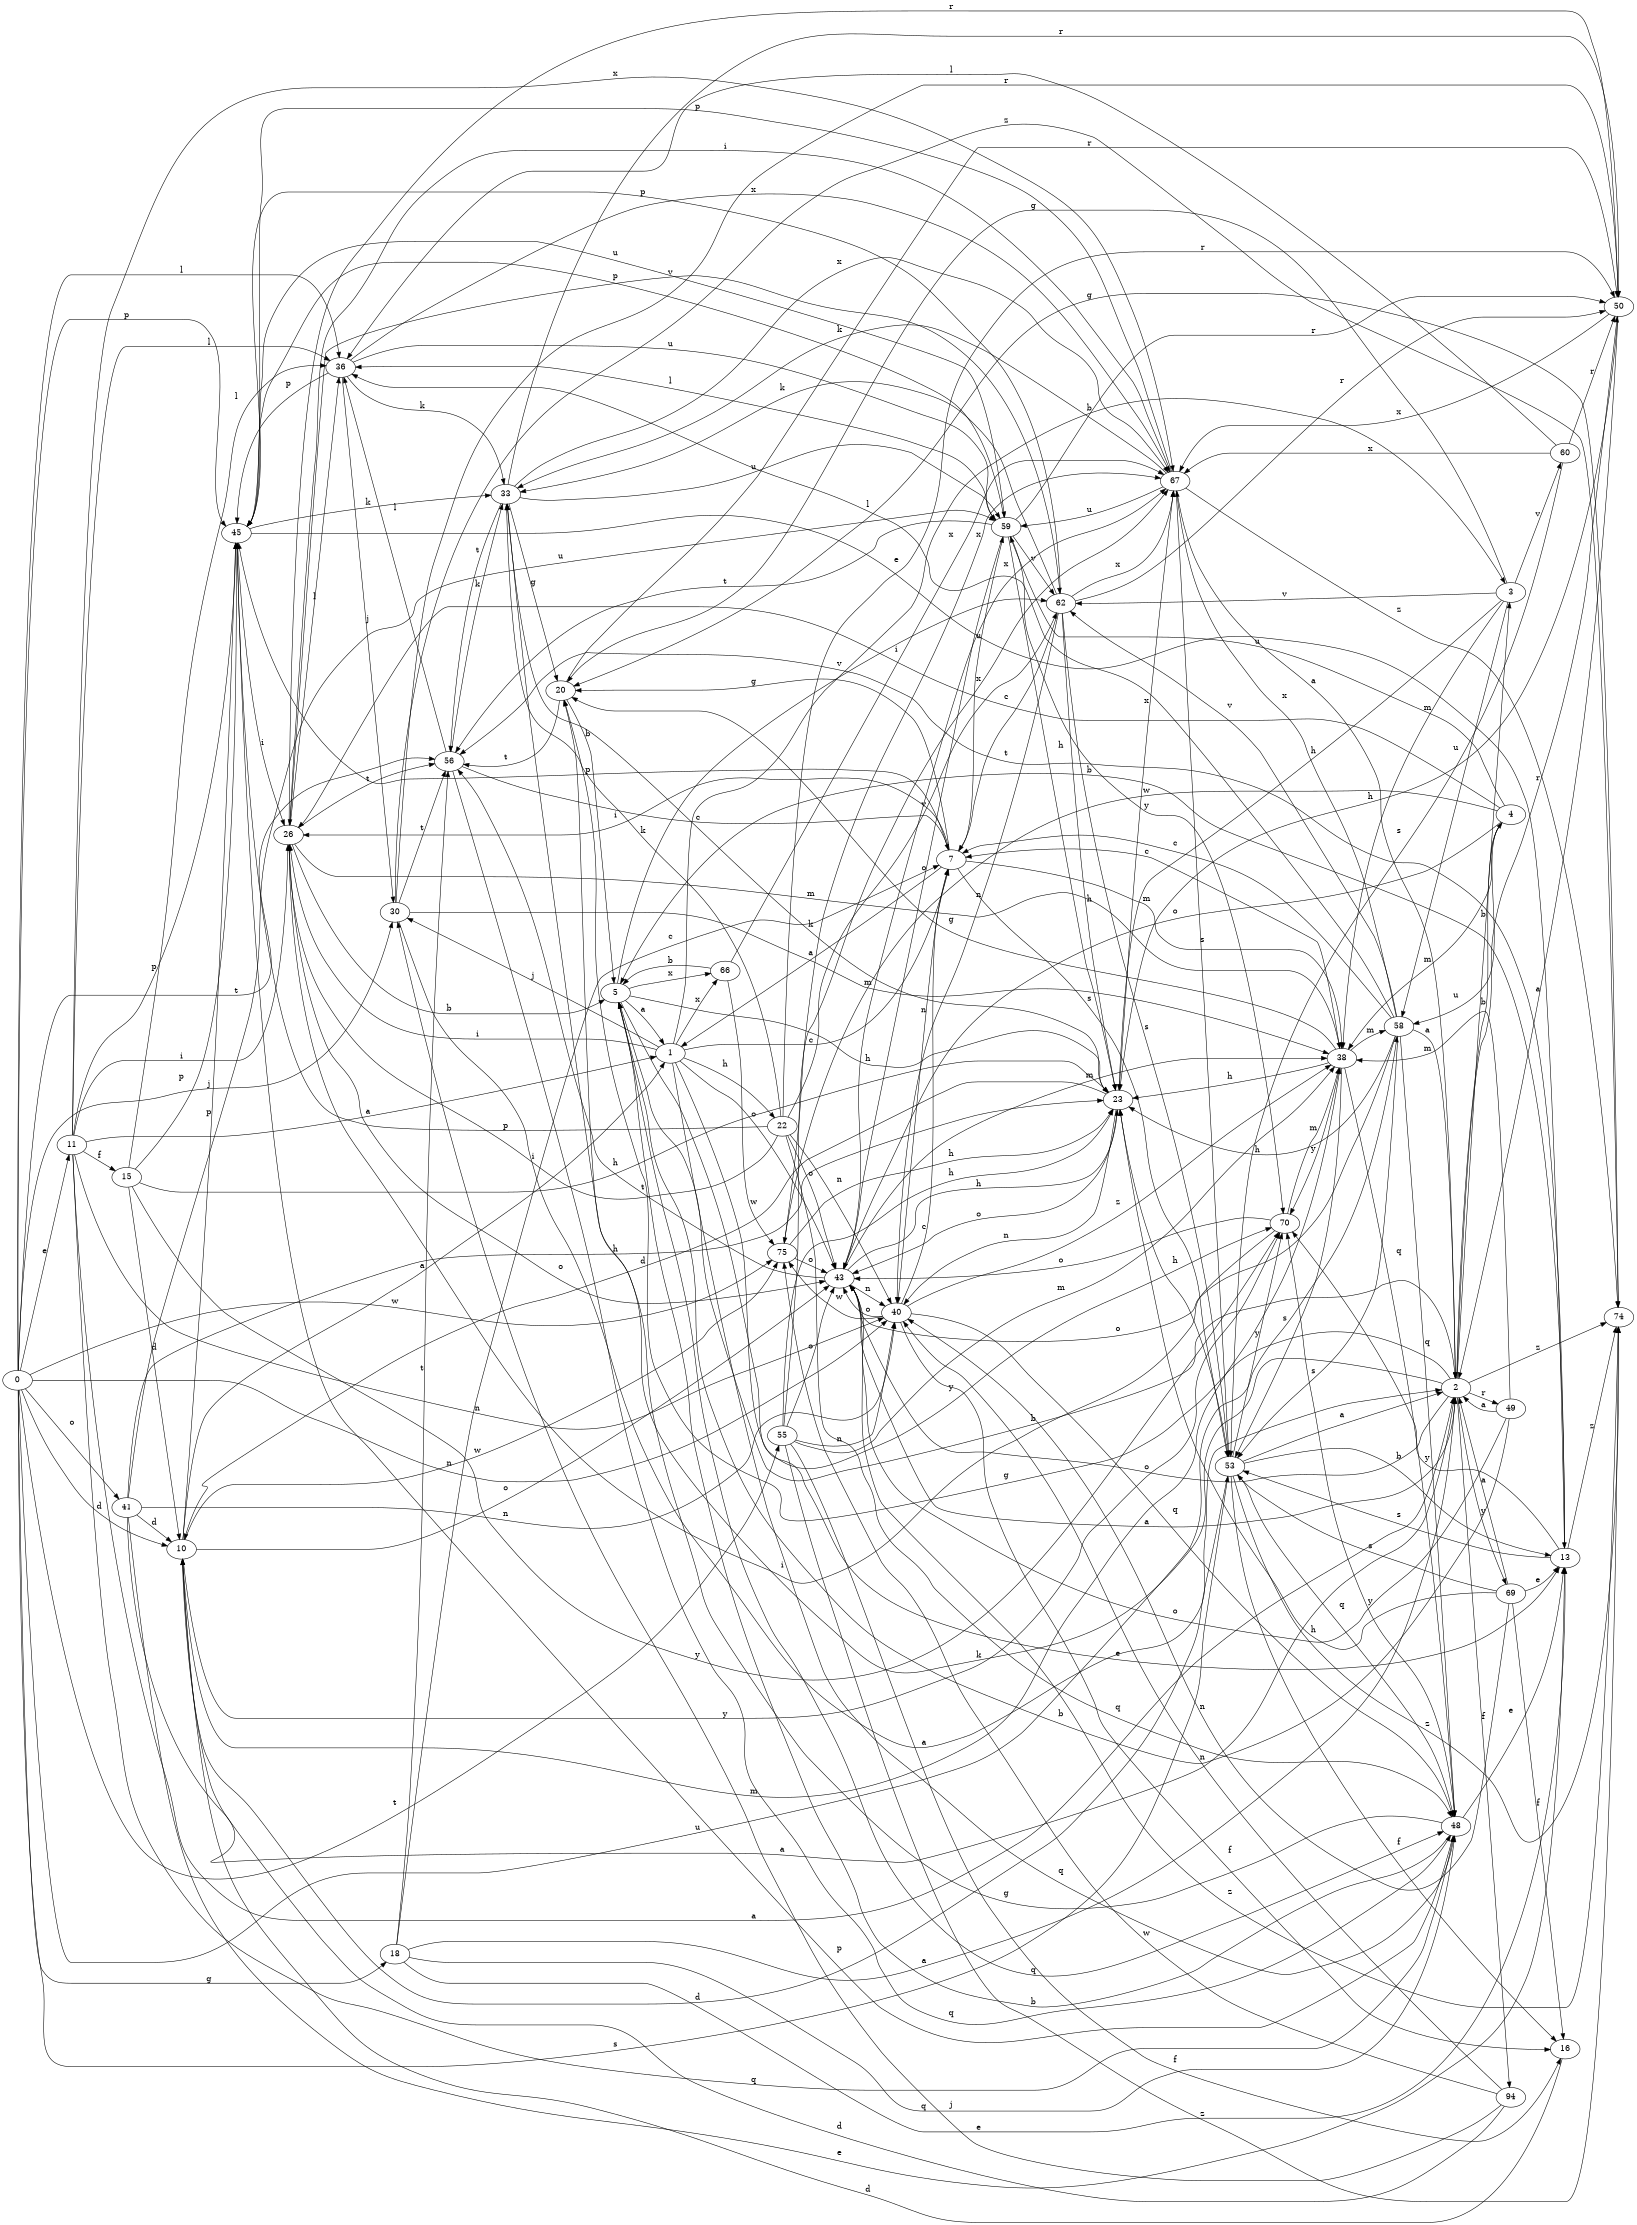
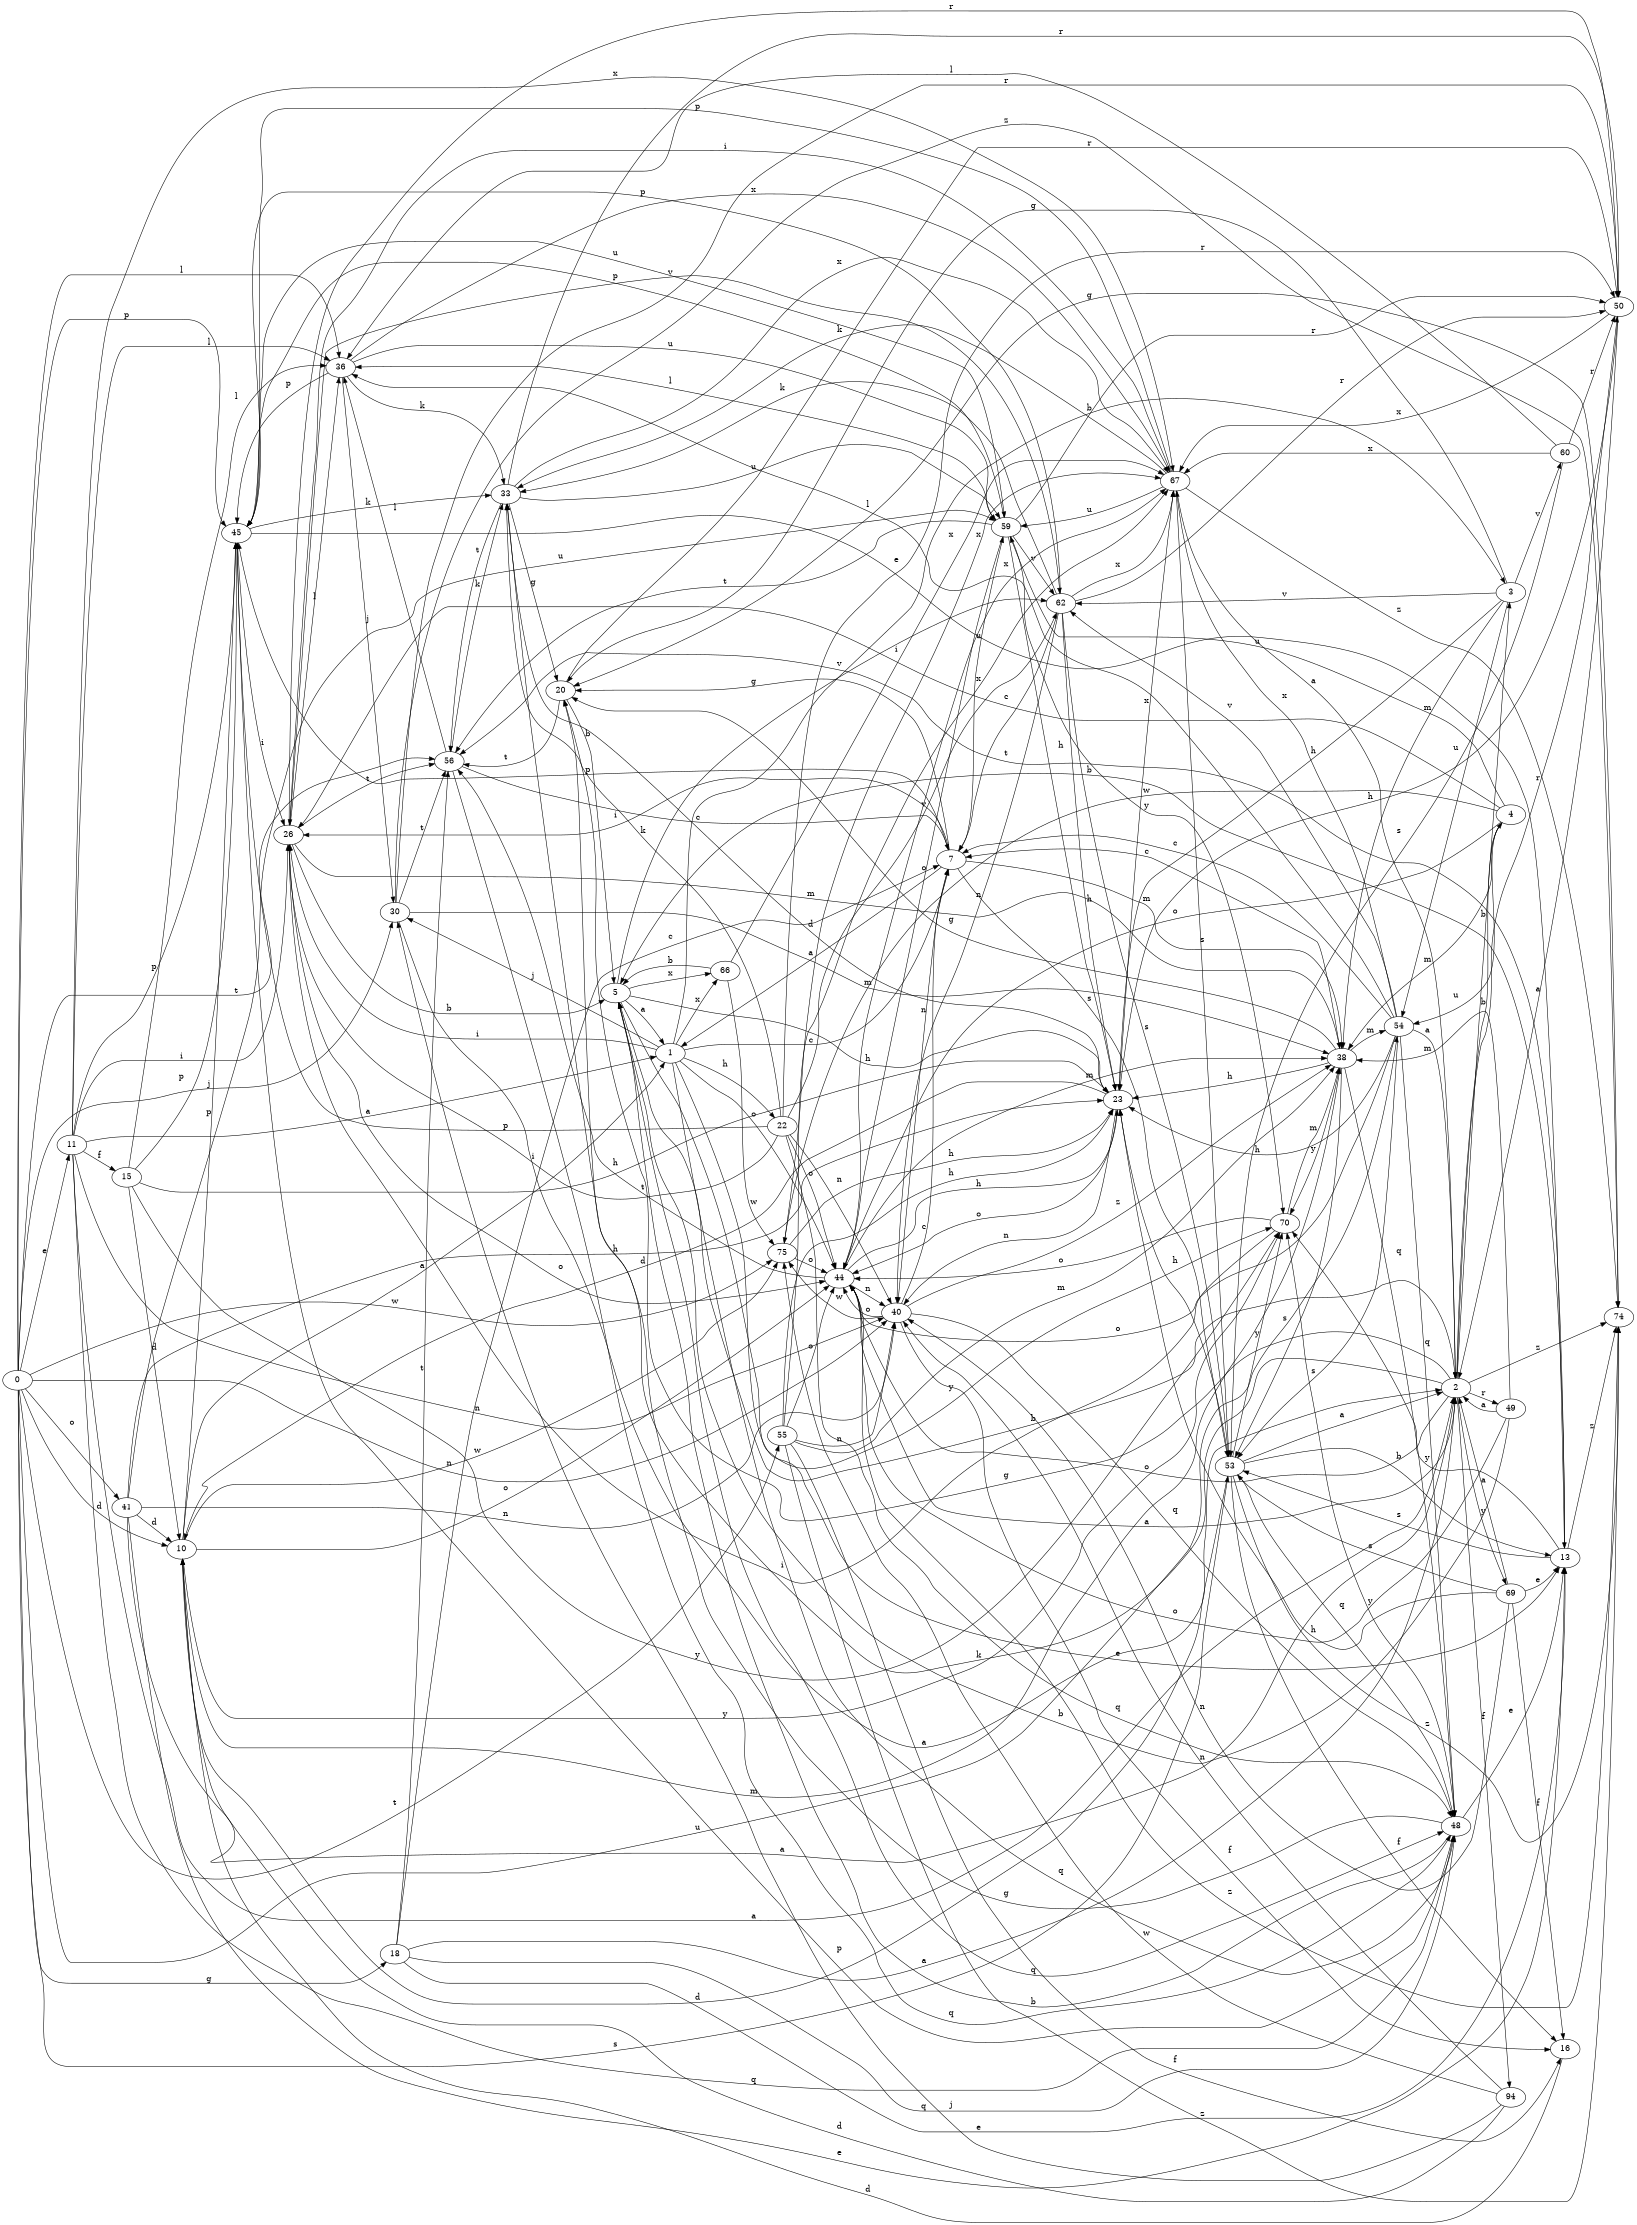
(811, 925) -> (811, 925)
(1399, 1026) -> (1399, 1026)
(839, 1278) -> (839, 1278)
